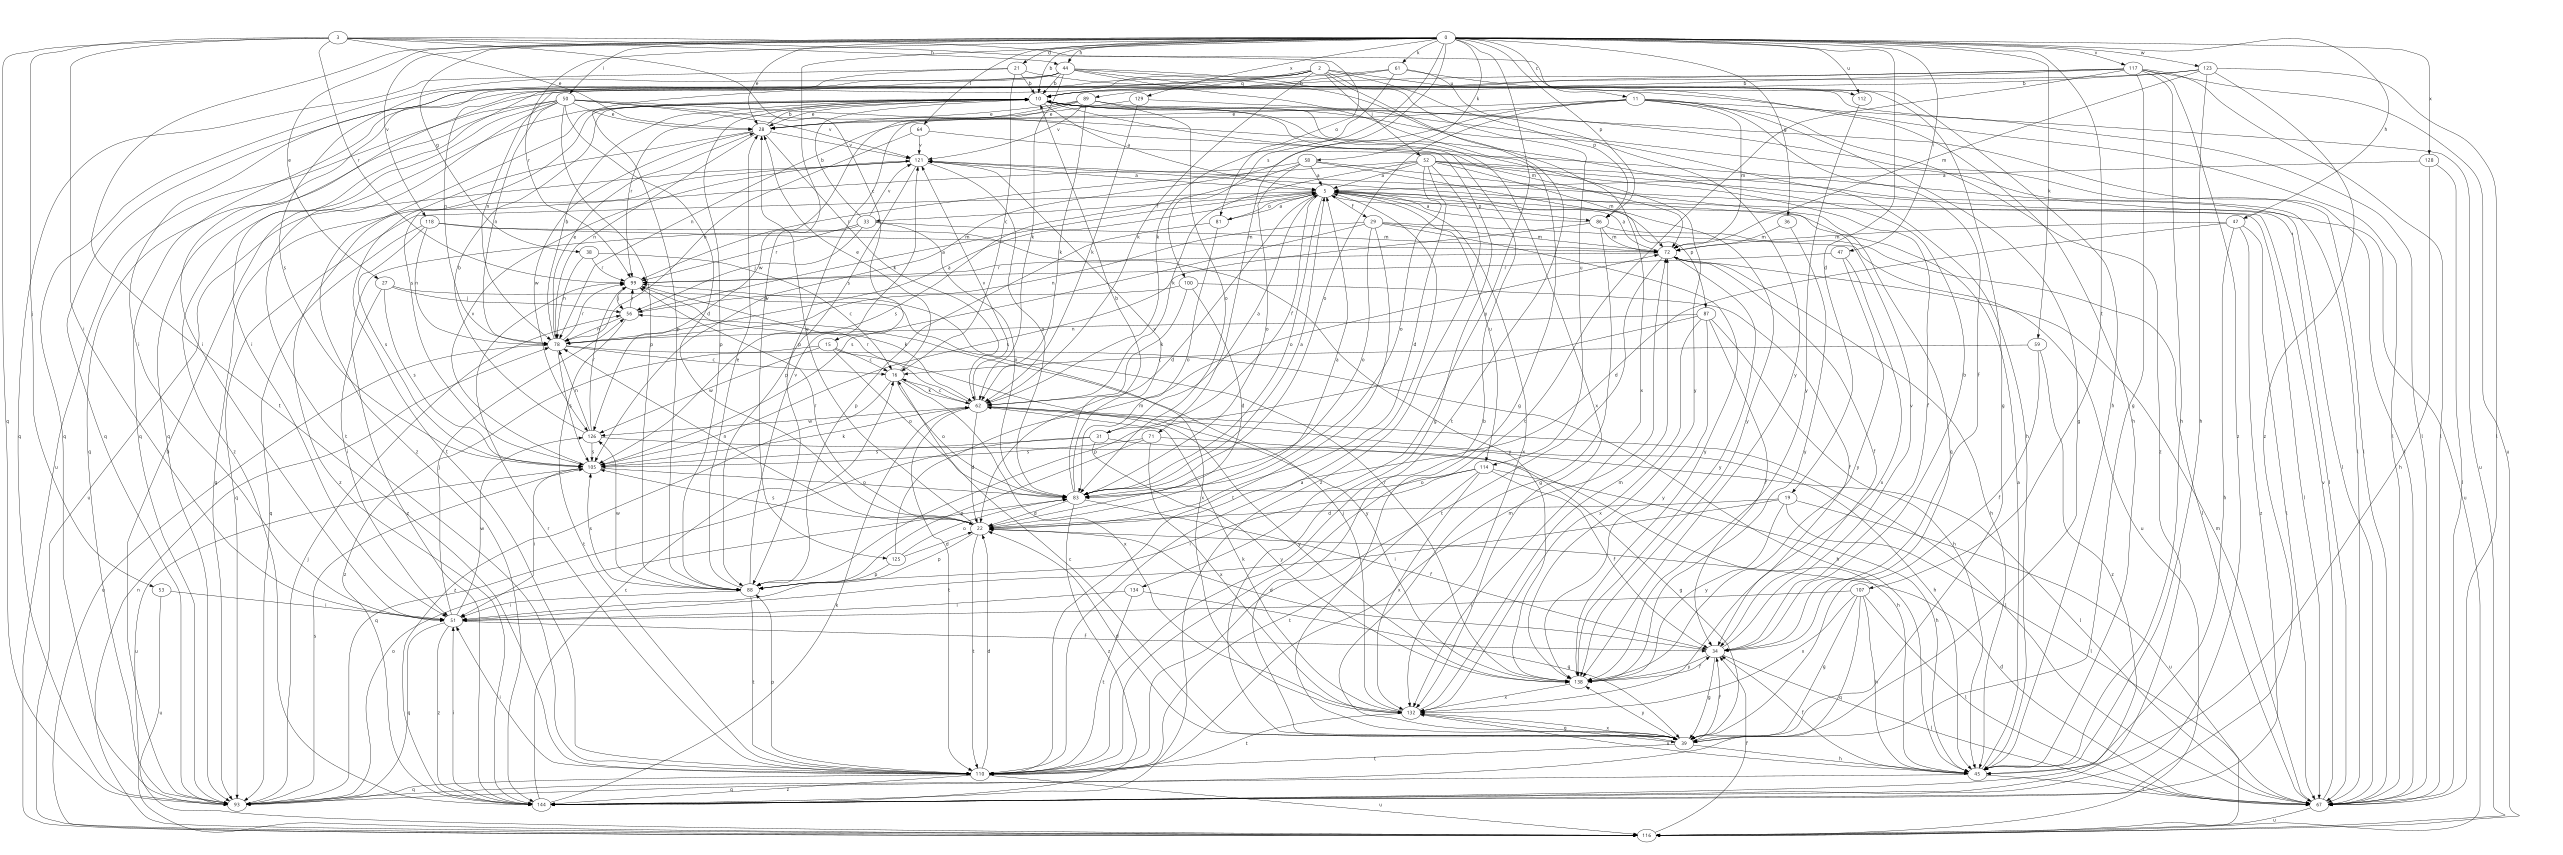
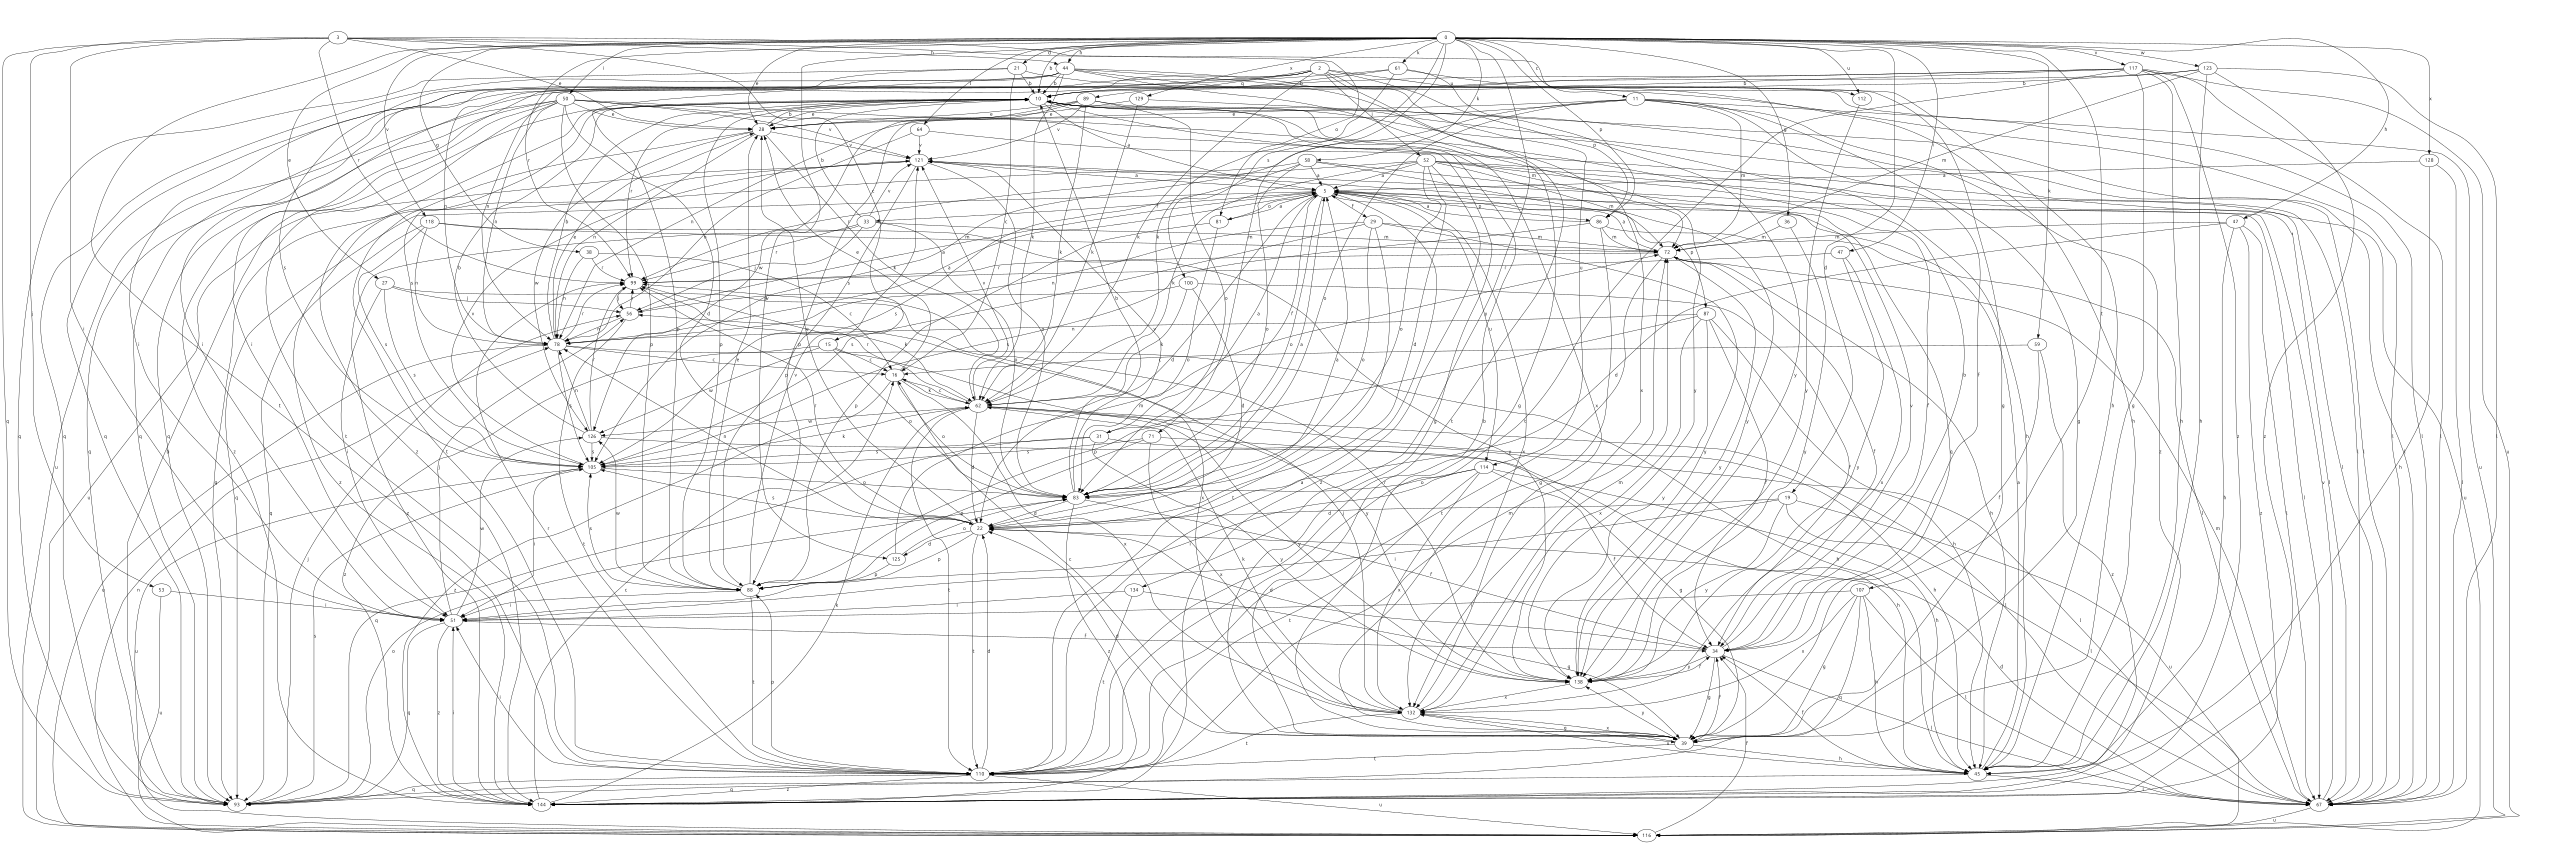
(2102, 436) -> none
(936, 545) -> (942, 537)
